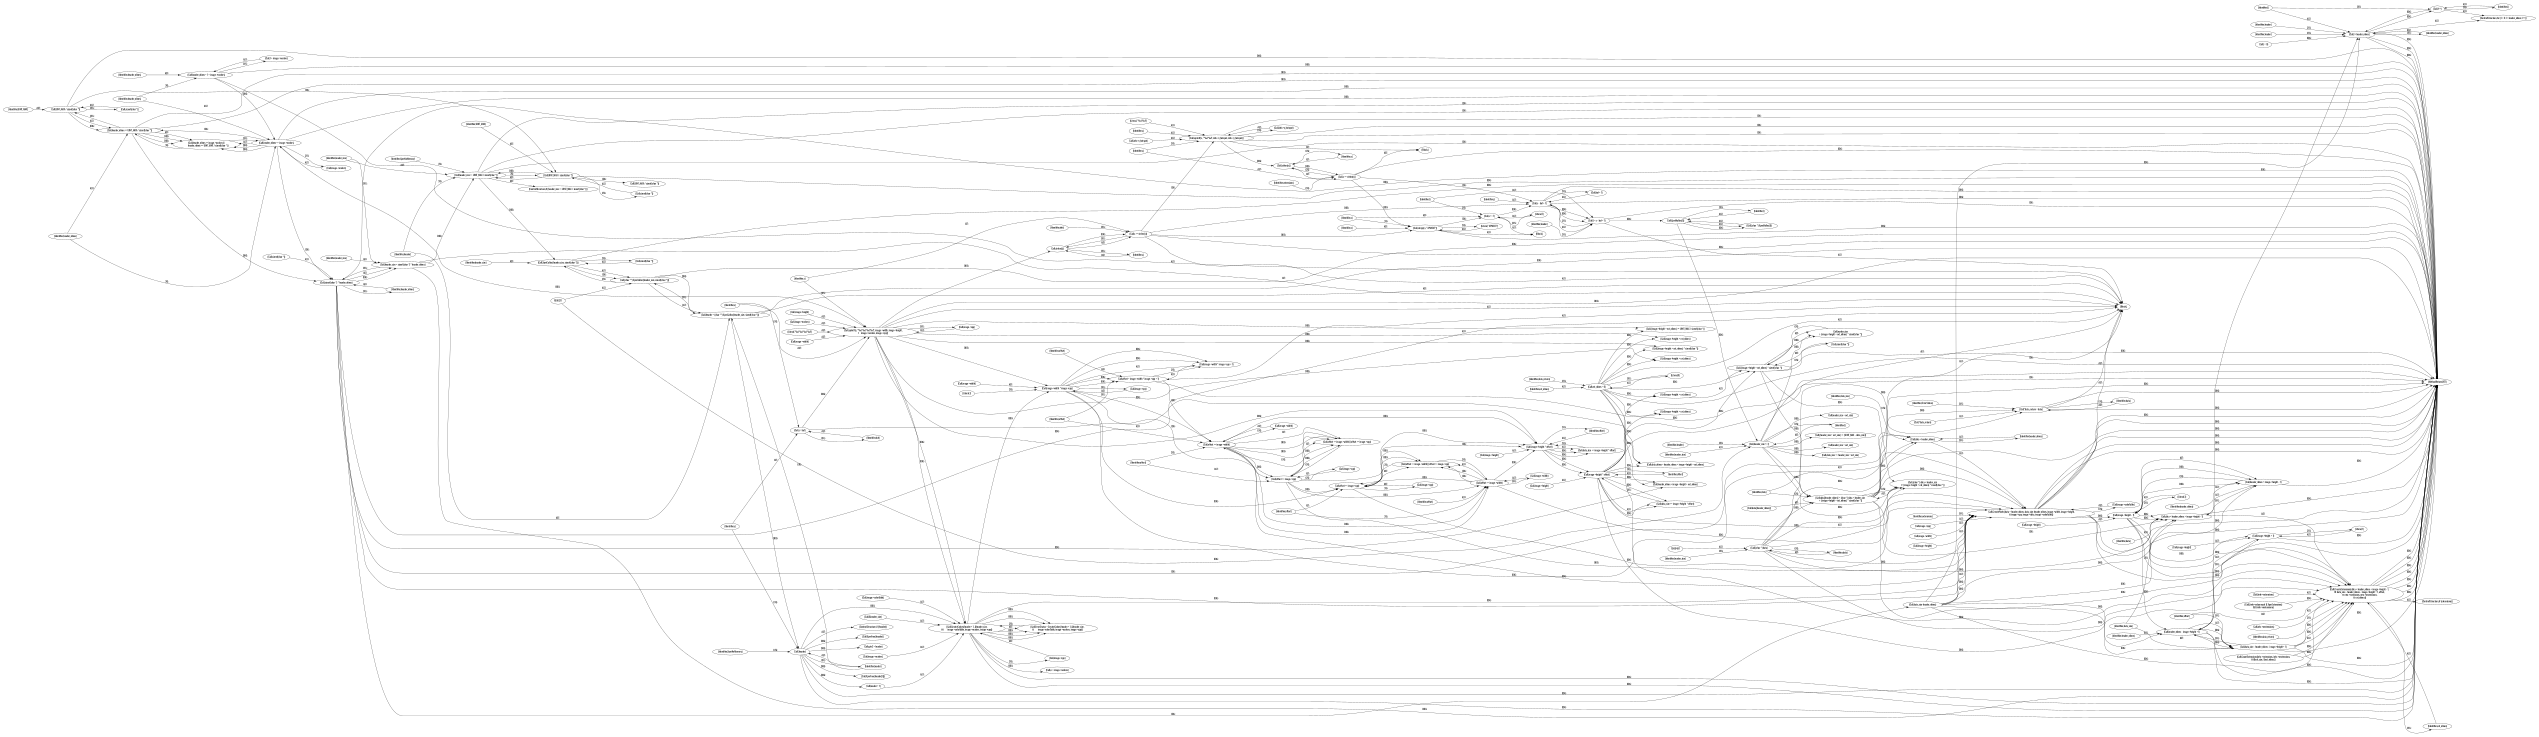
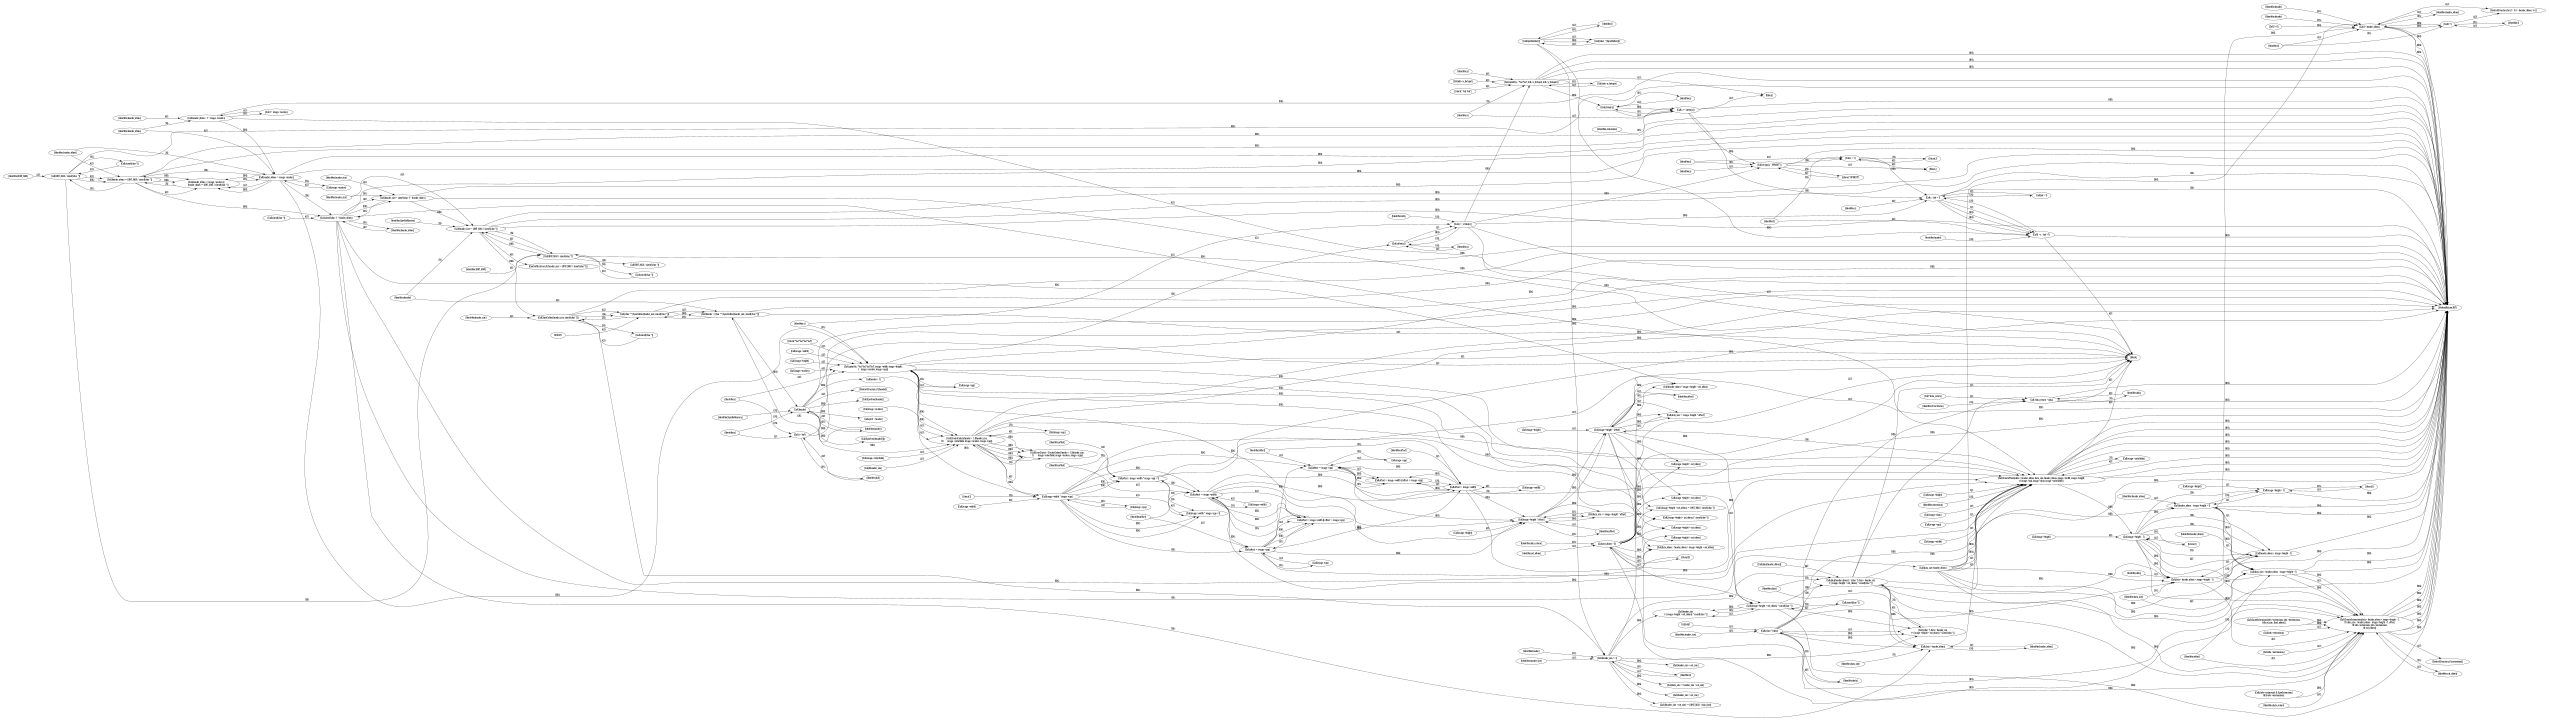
(1635, 221) -> (1726, 214)
none -> (1933, 515)
(1145, 563) -> (997, 584)
(1057, 670) -> none
